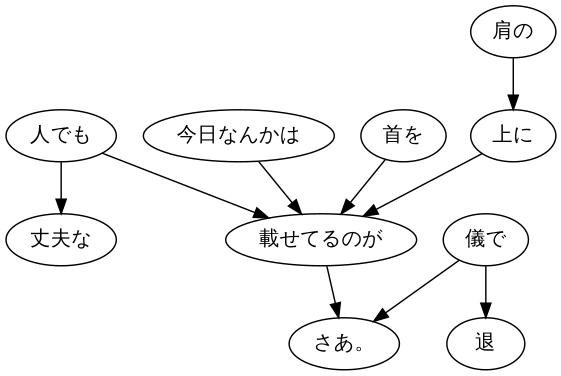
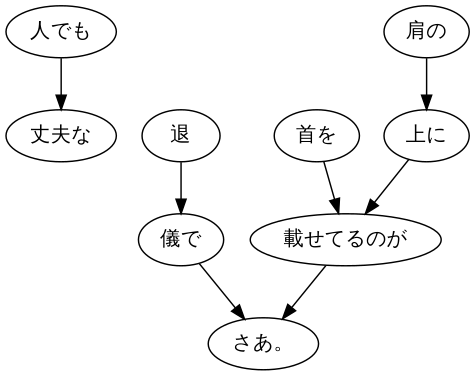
(239, 136) -> none
(179, 183) -> none
(486, 285) -> (181, 181)
